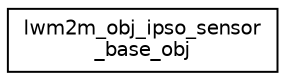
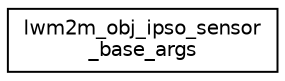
(143, 40) -> (143, 40)
